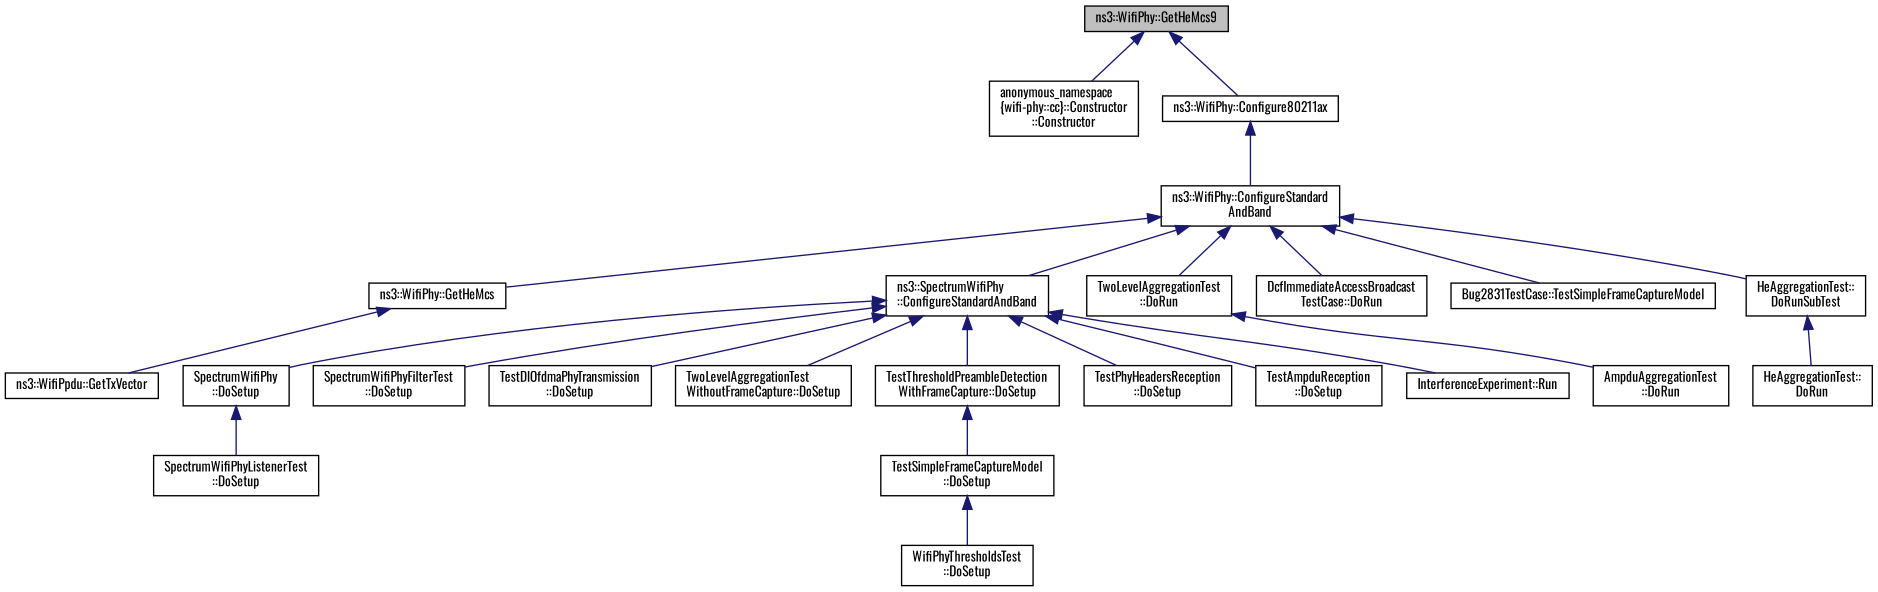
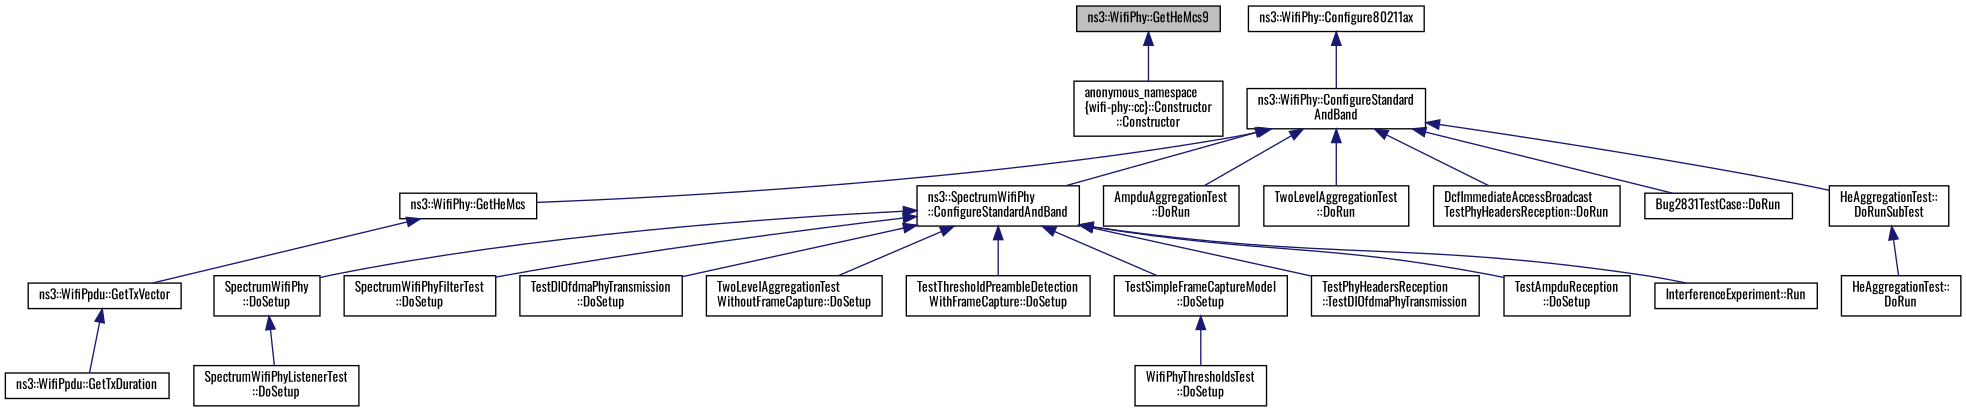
(1209, 68) -> none
(1342, 296) -> (1527, 206)
(1583, 296) -> (1719, 206)
(1419, 341) -> (1248, 161)
none -> (87, 386)
(1158, 386) -> (1395, 296)
(967, 438) -> (1106, 254)
